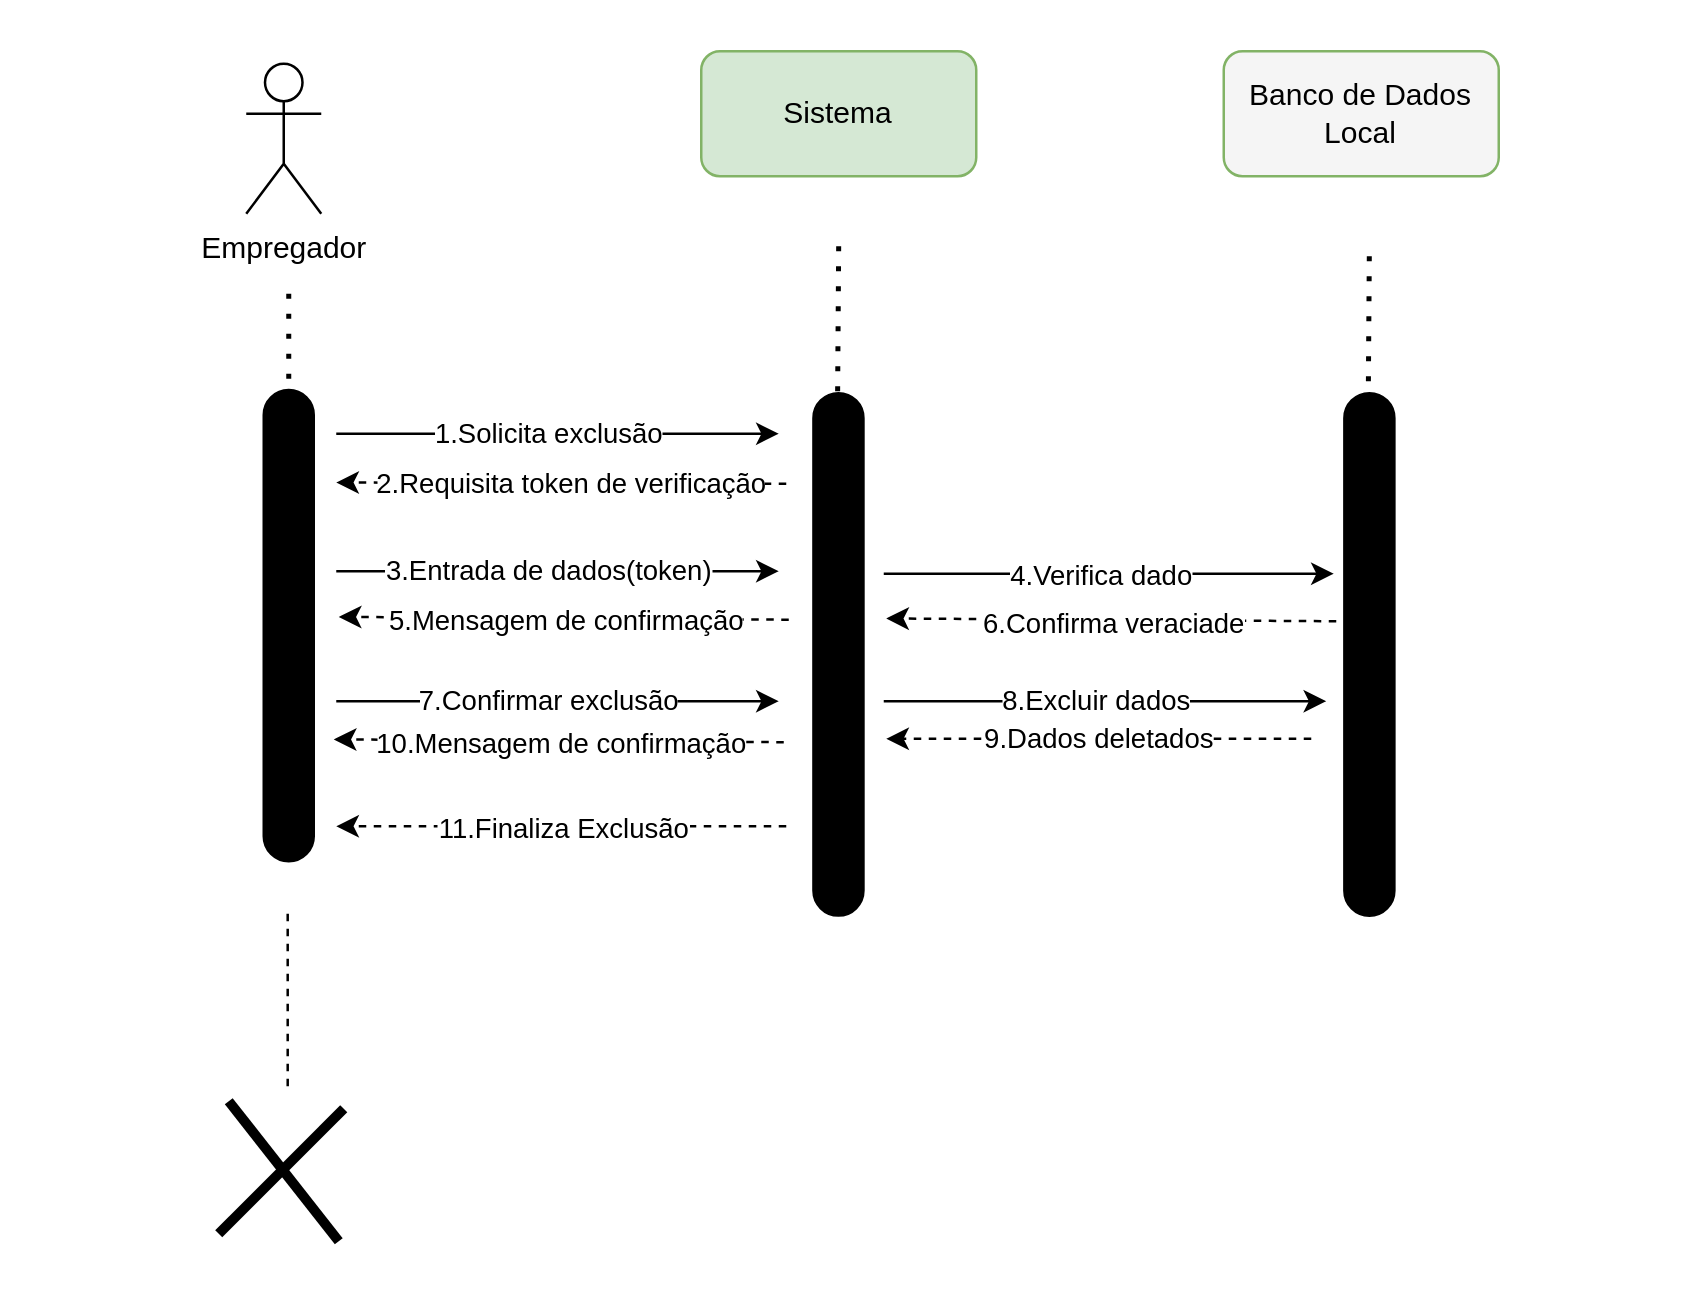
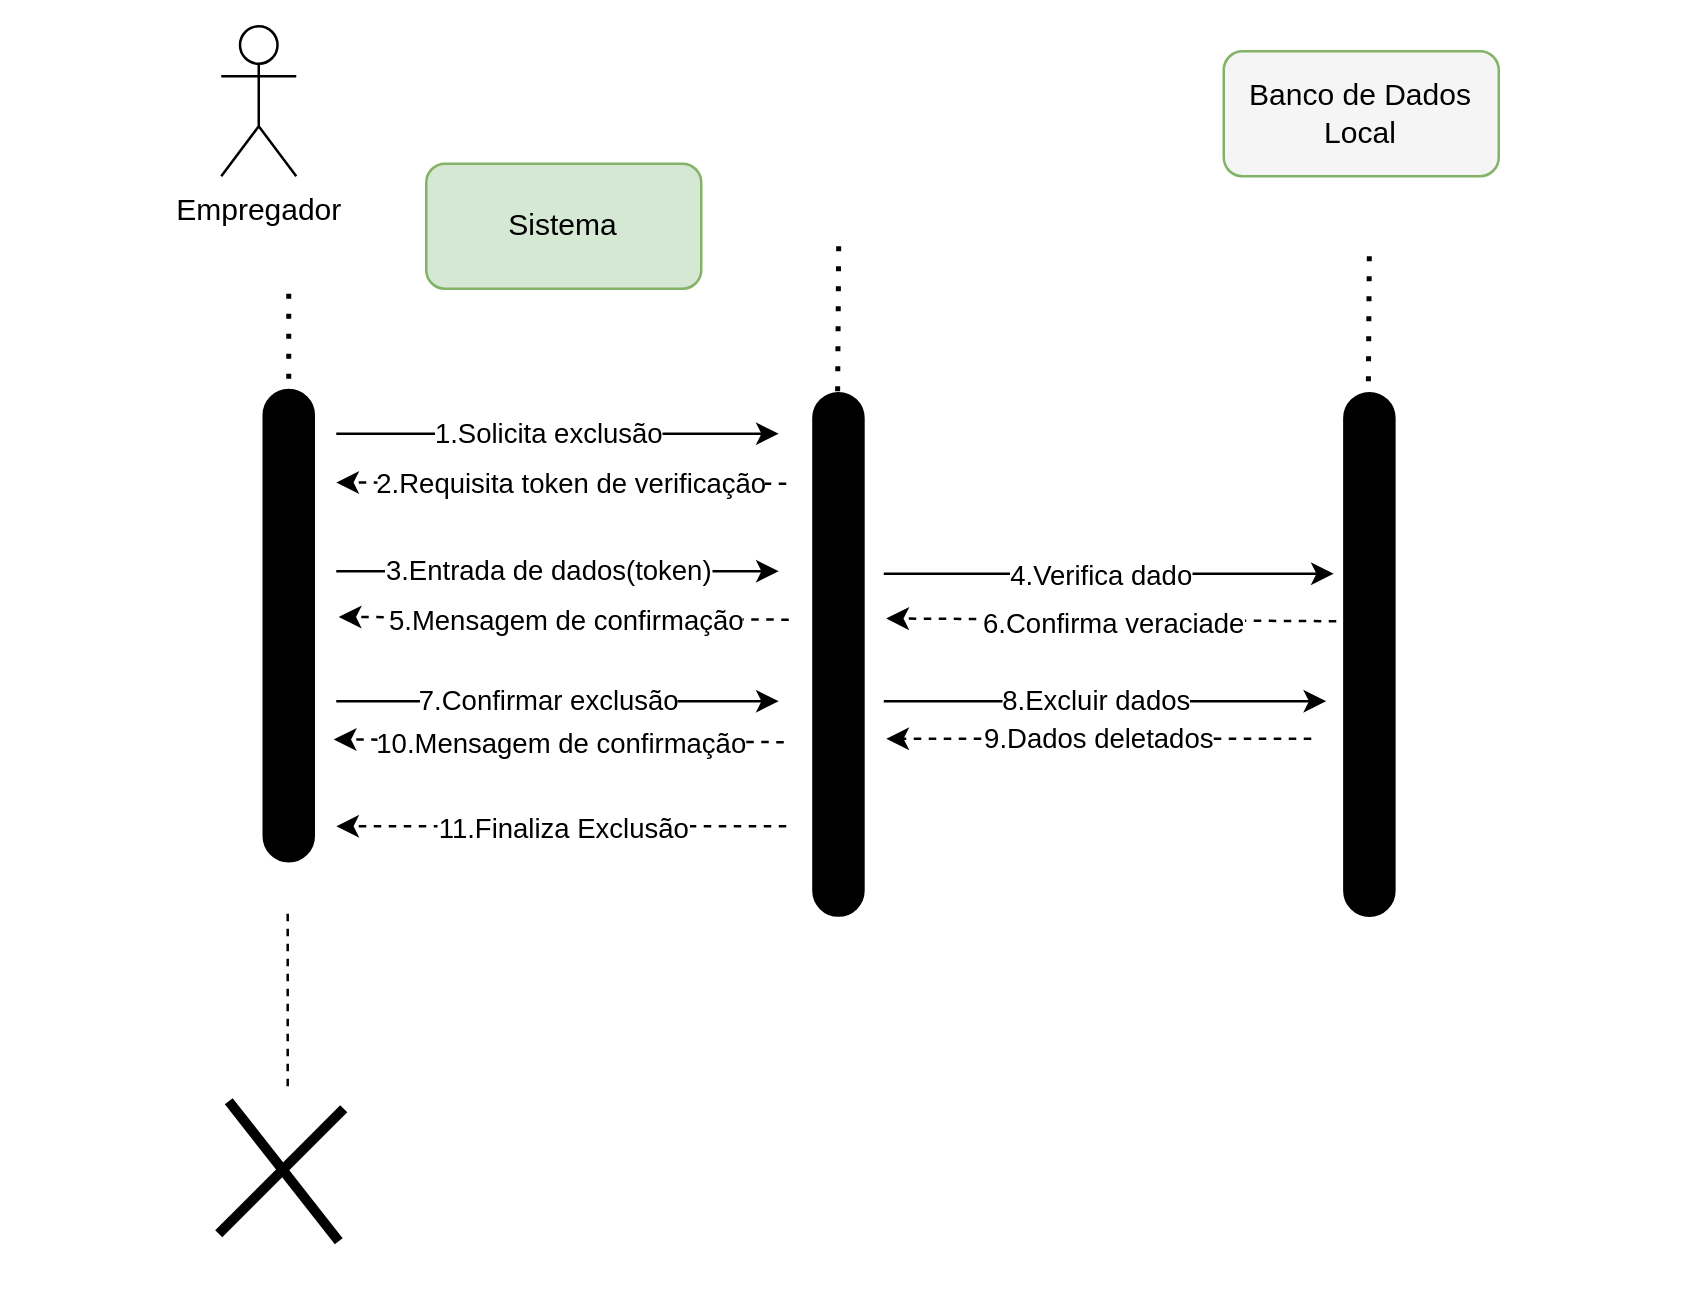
(839, 114) -> (564, 226)
(284, 139) -> (259, 101)
